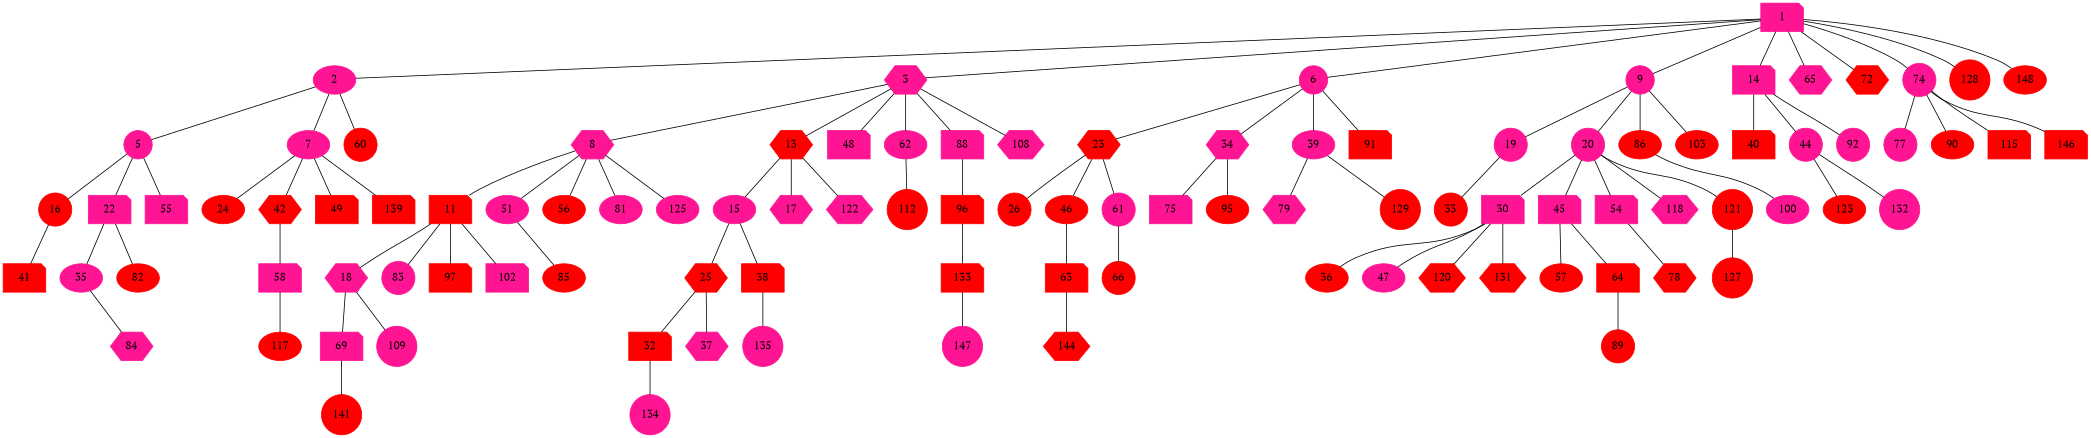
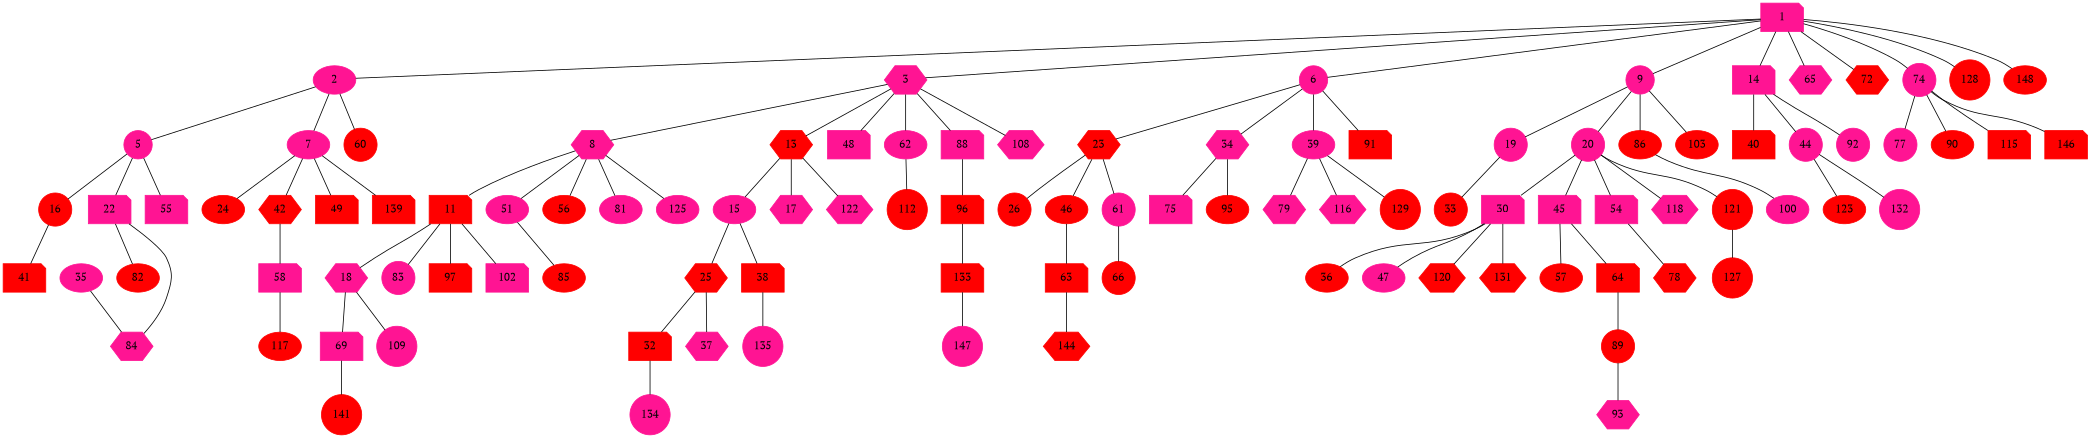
none -> (1343, 210)
(95, 244) -> (171, 274)
none -> (1618, 415)
